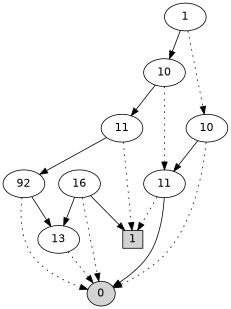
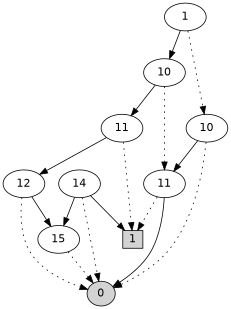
(24, 184) -> (24, 184)
(80, 184) -> (80, 184)
(59, 239) -> (59, 239)
